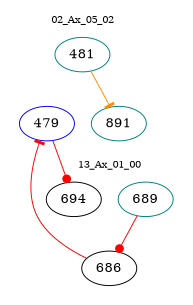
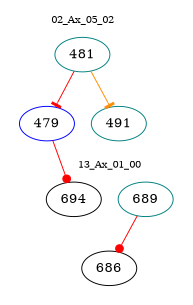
(119, 124) -> (119, 124)
(32, 200) -> (66, 87)
